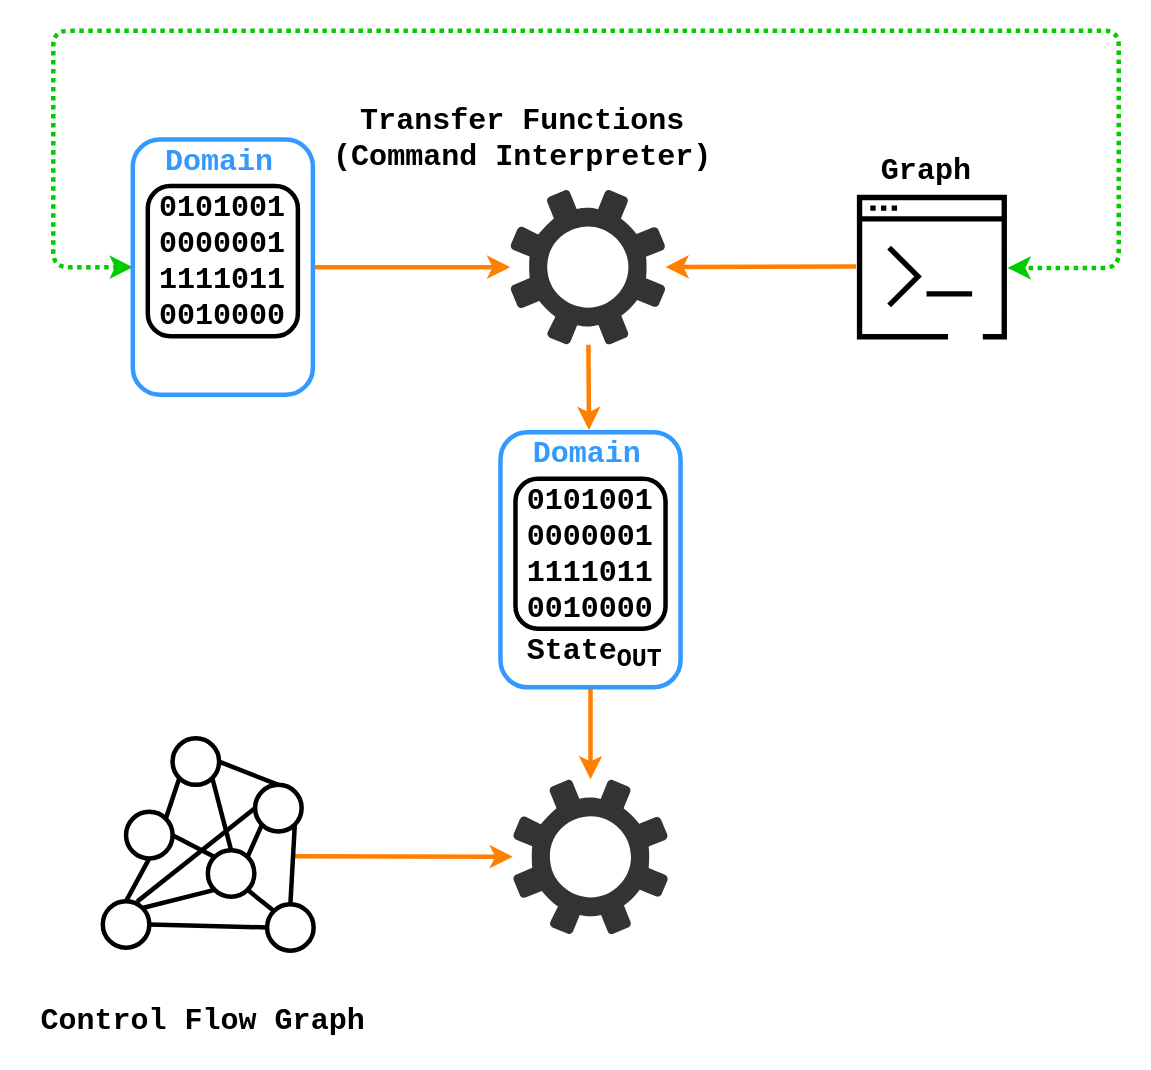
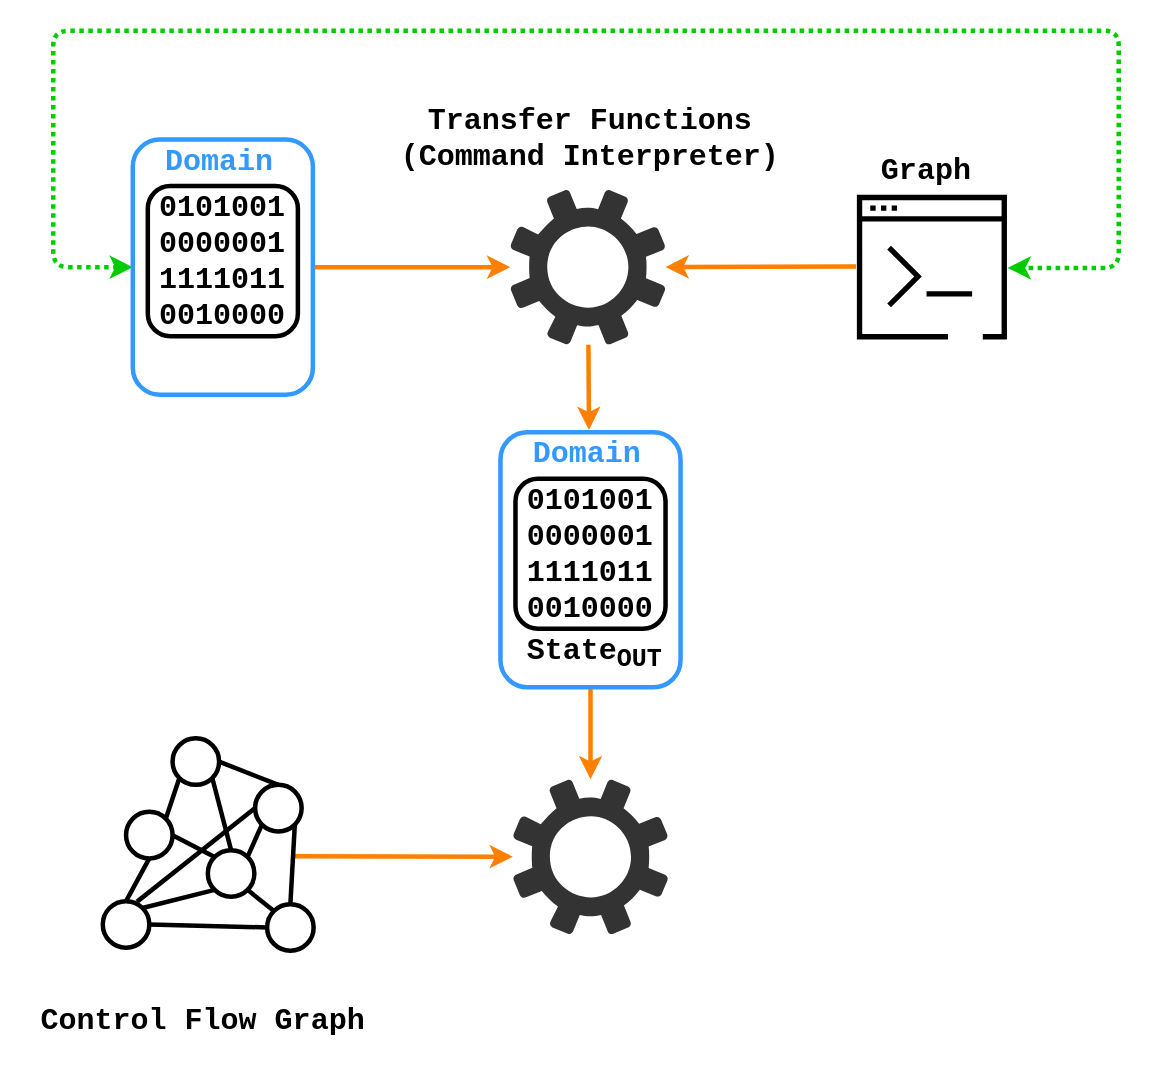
(523, 139) -> (590, 139)
